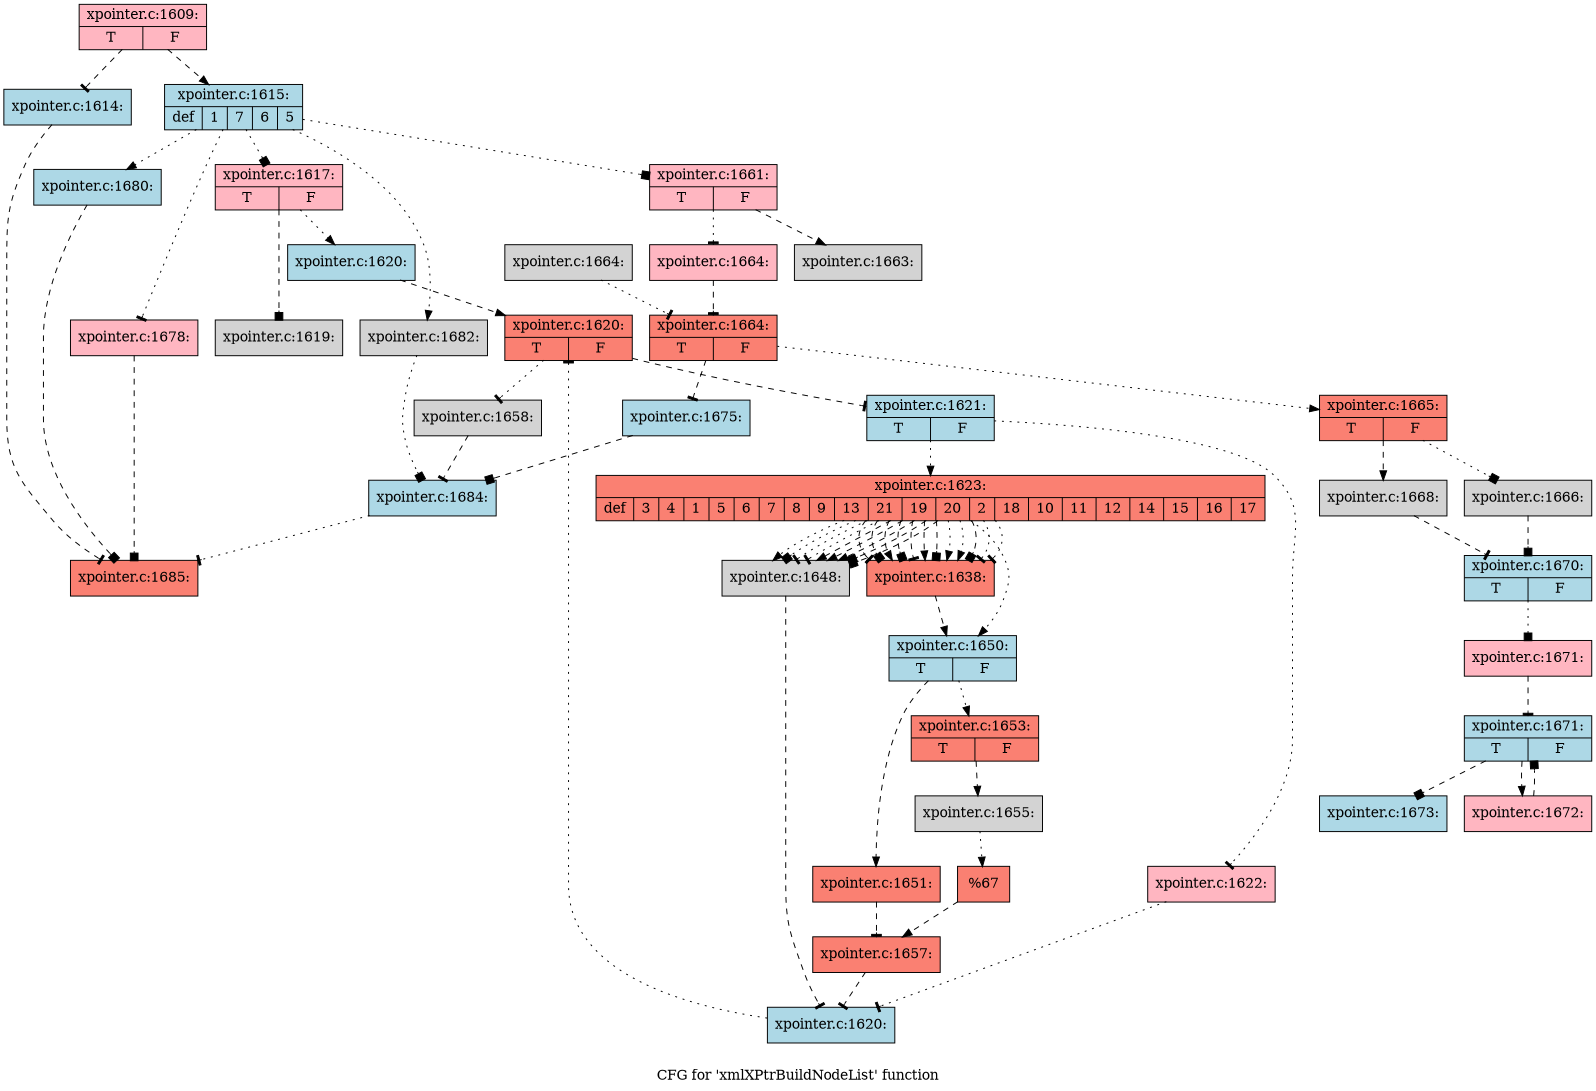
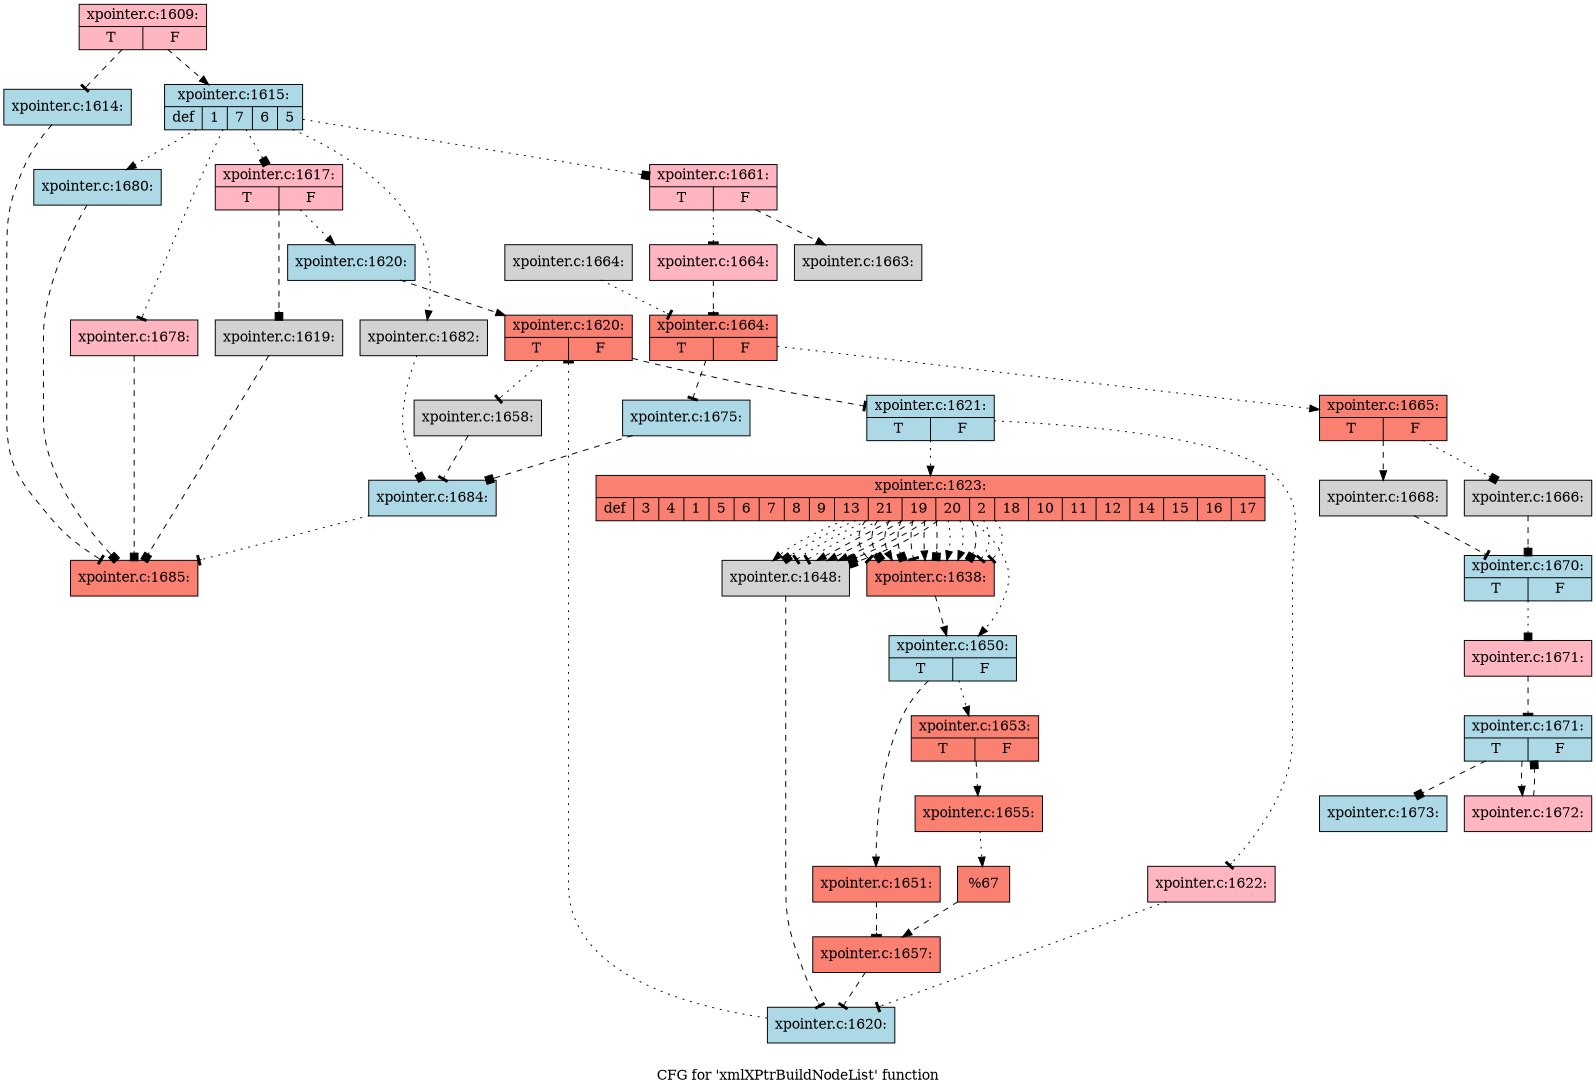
none -> (209, 454)
(979, 814) -> (979, 814)
